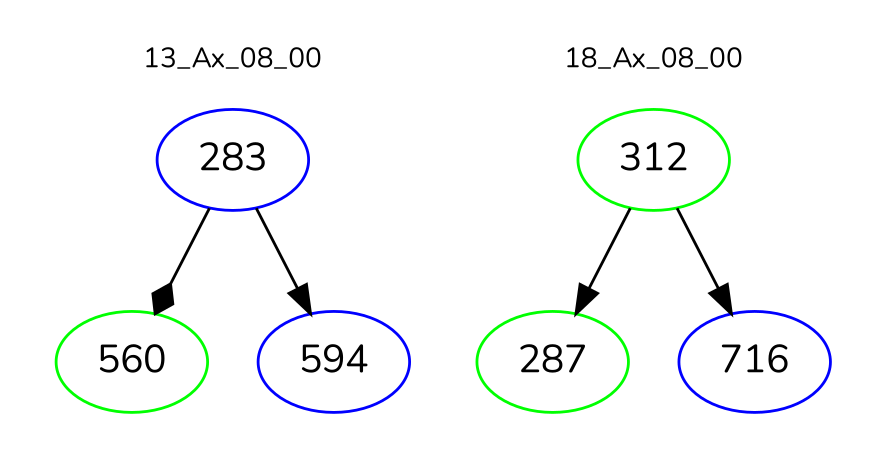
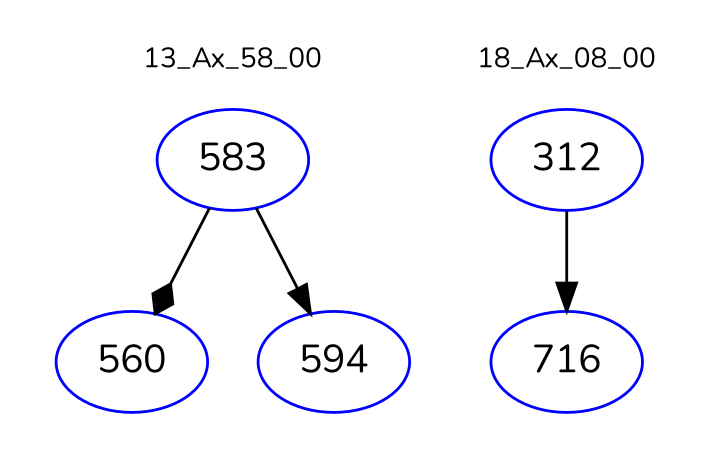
(233, 60) -> (233, 60)
(233, 160) -> (233, 160)
(654, 160) -> (567, 160)
(132, 362) -> (132, 362)
(553, 362) -> none
